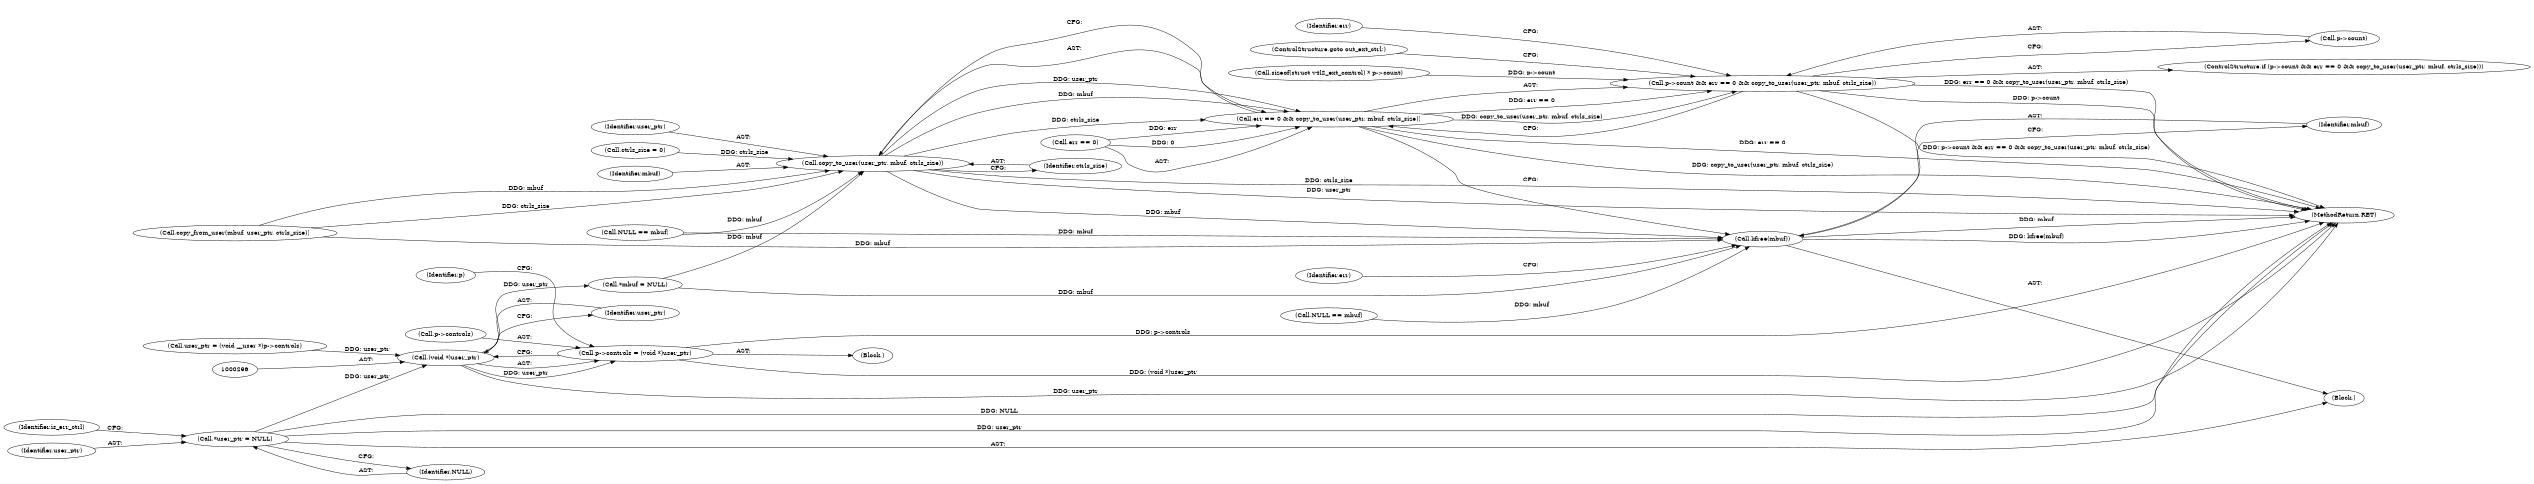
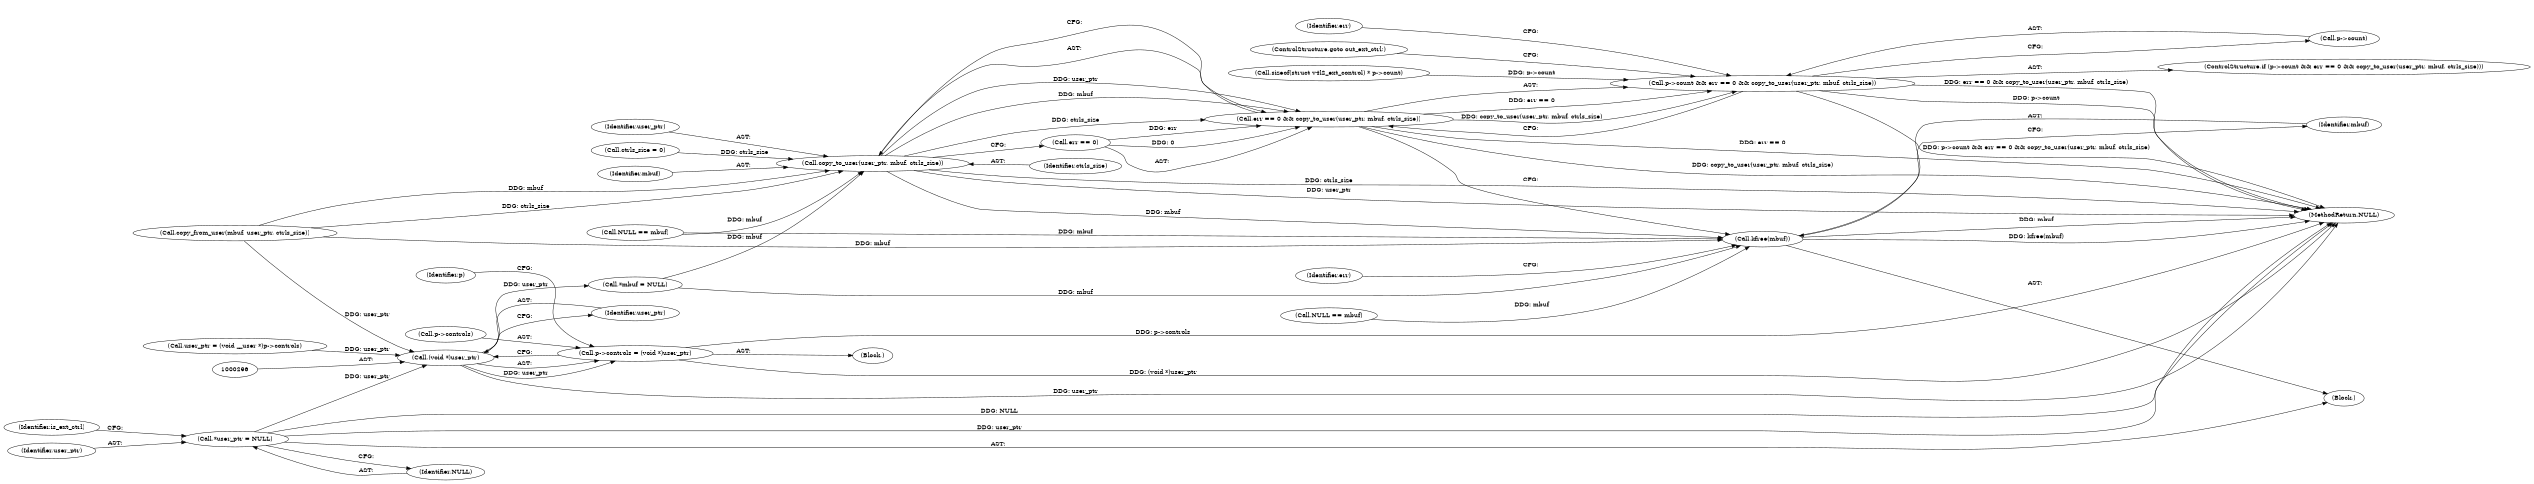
(983, 172) -> (986, 152)
(2344, 215) -> (2344, 215)
none -> (323, 303)
(52, 427) -> (52, 427)
